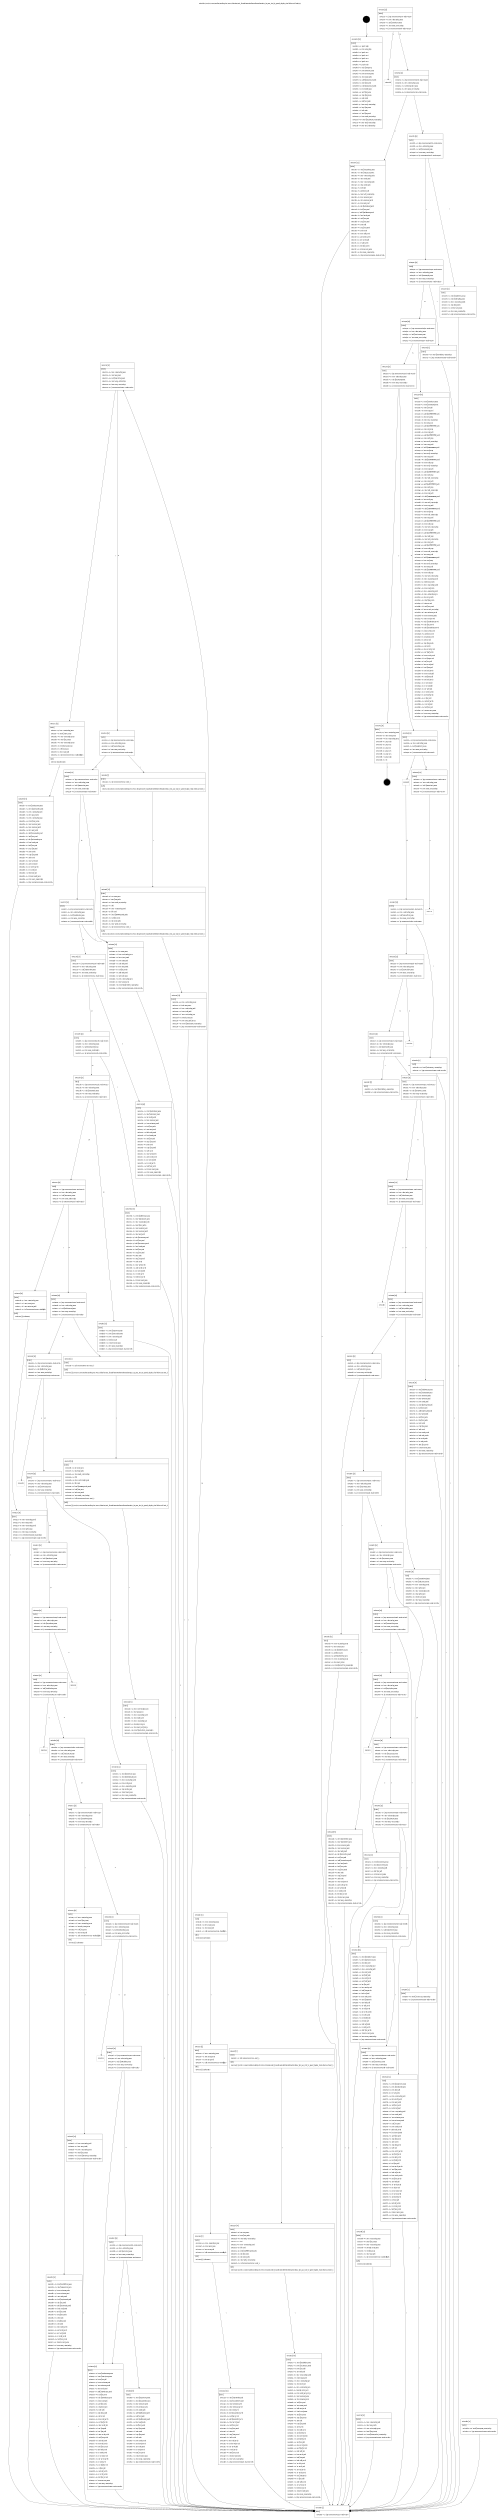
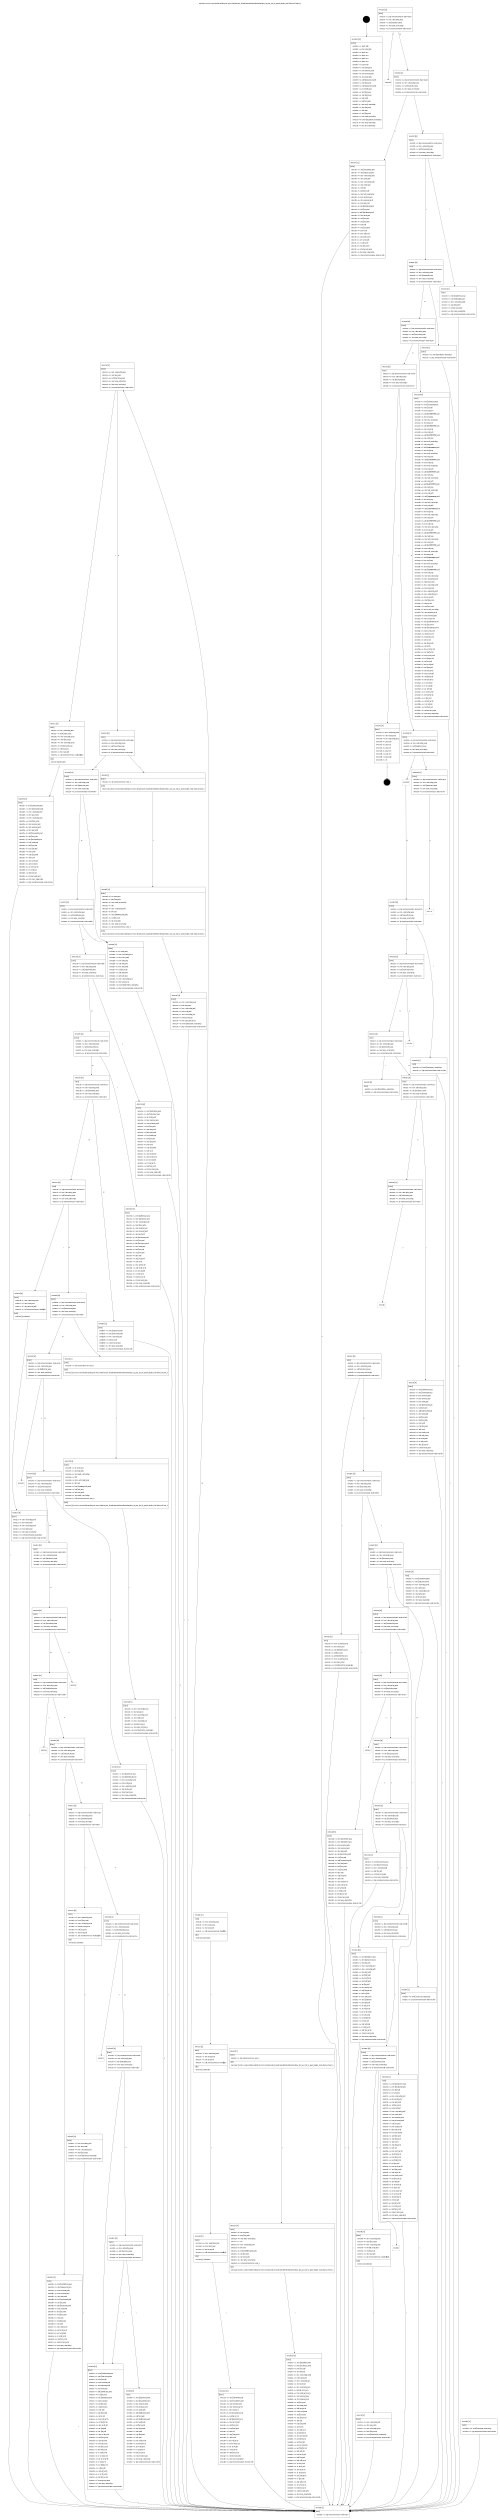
(405, 1305) -> none
none -> (396, 2248)
